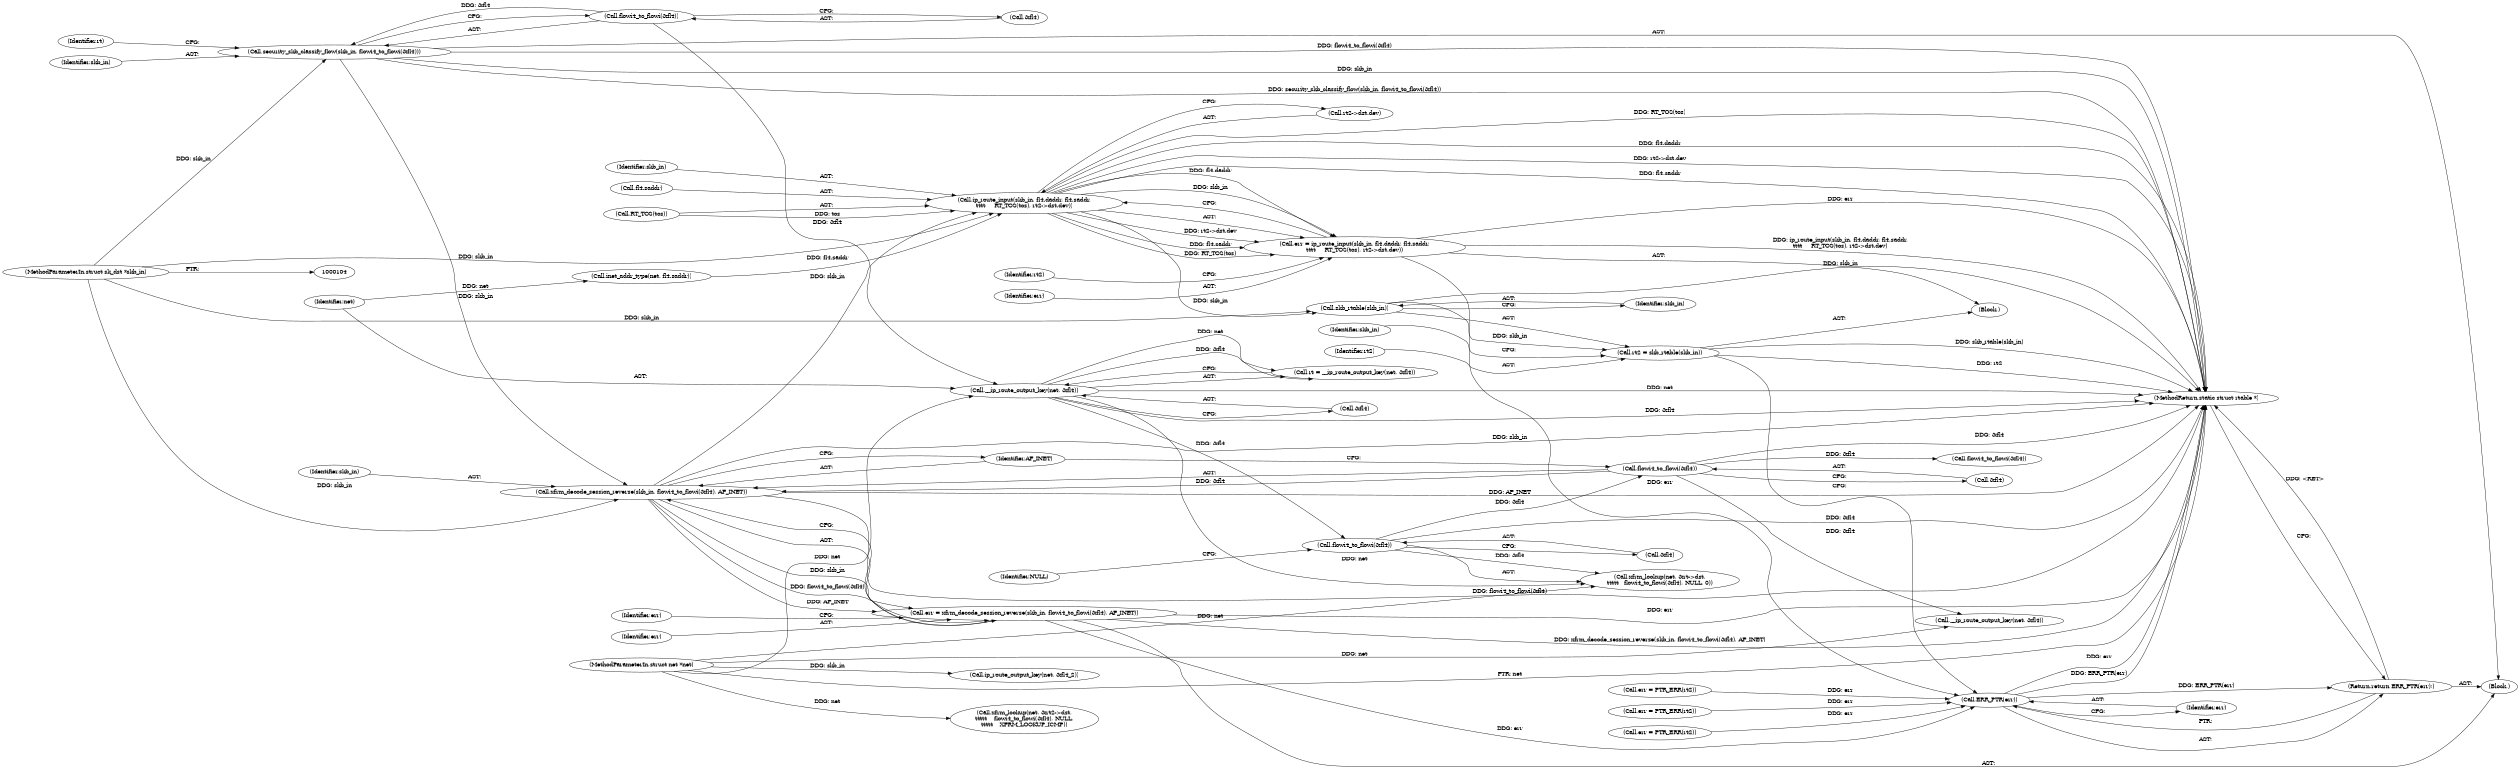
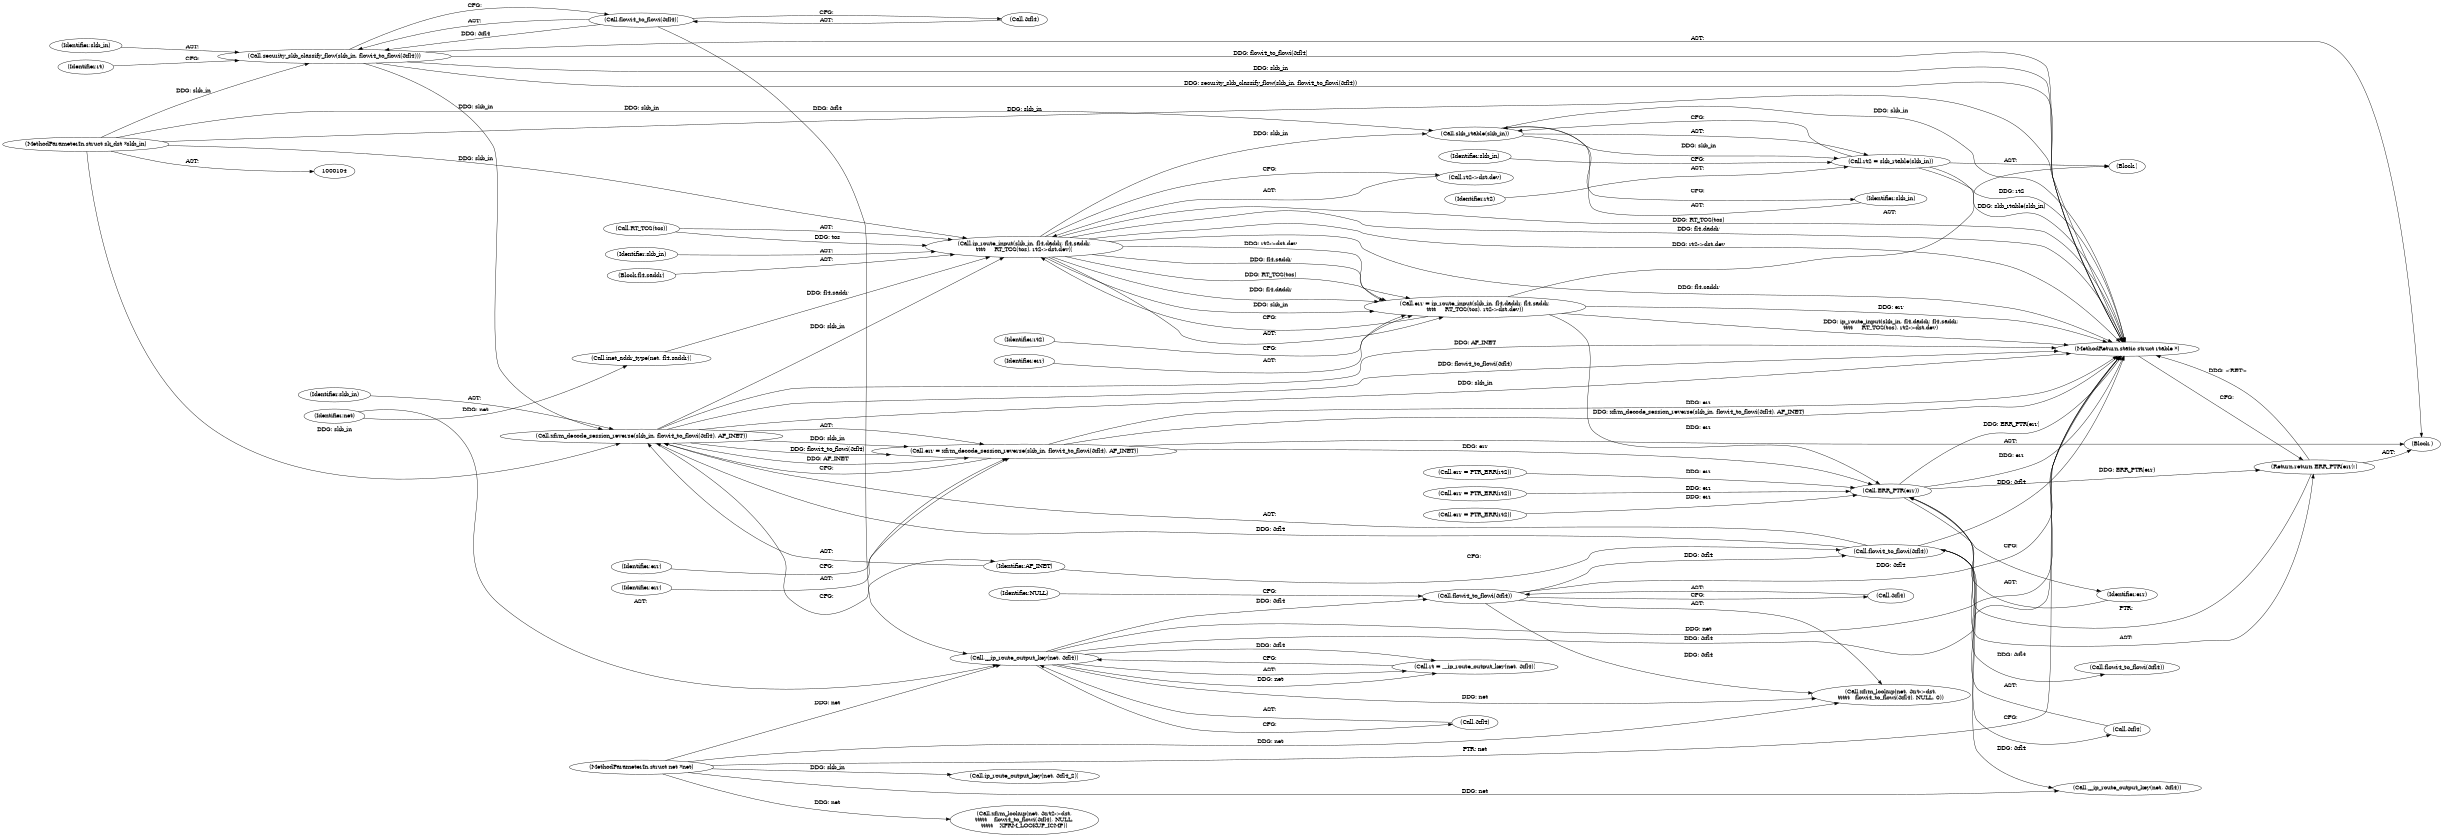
none -> (1212, 111)
(642, 189) -> (642, 276)
(193, 269) -> (193, 162)
(1858, 498) -> (1693, 121)
